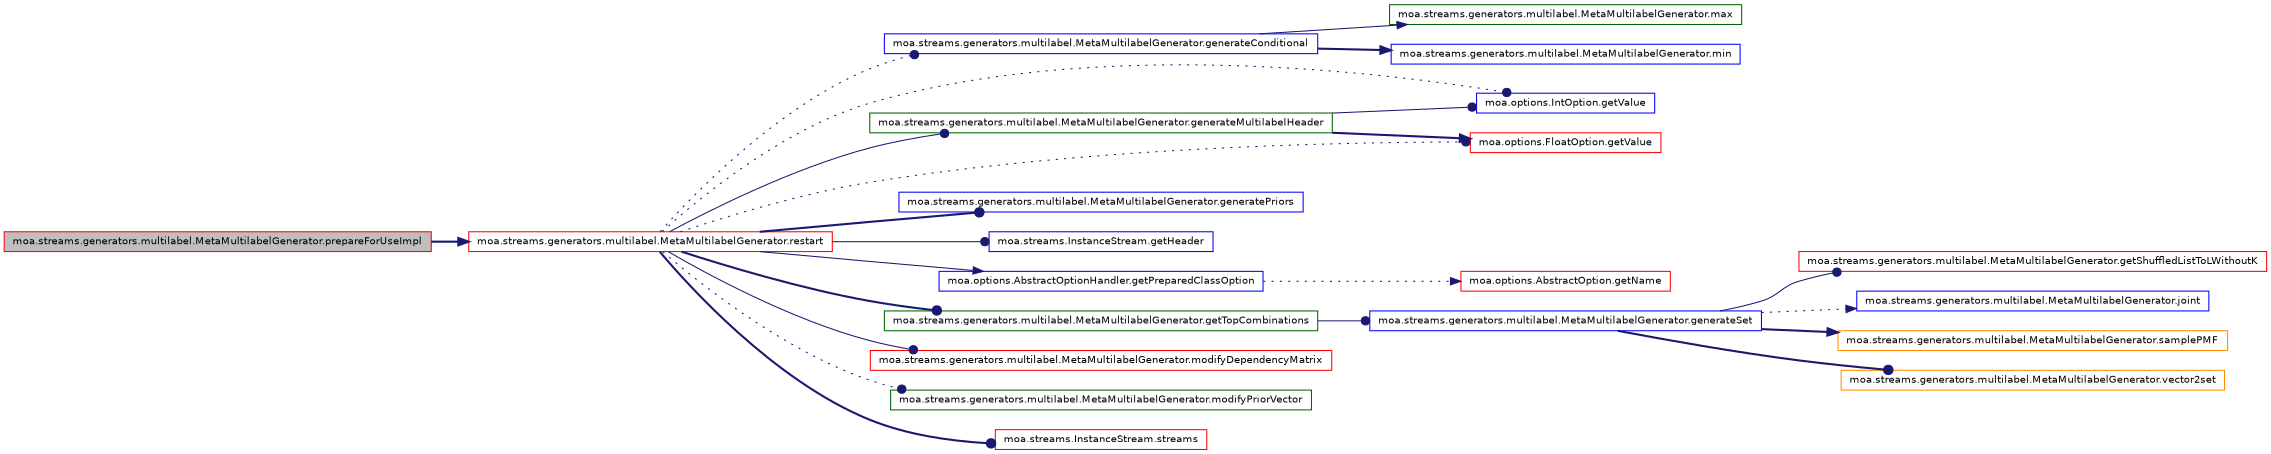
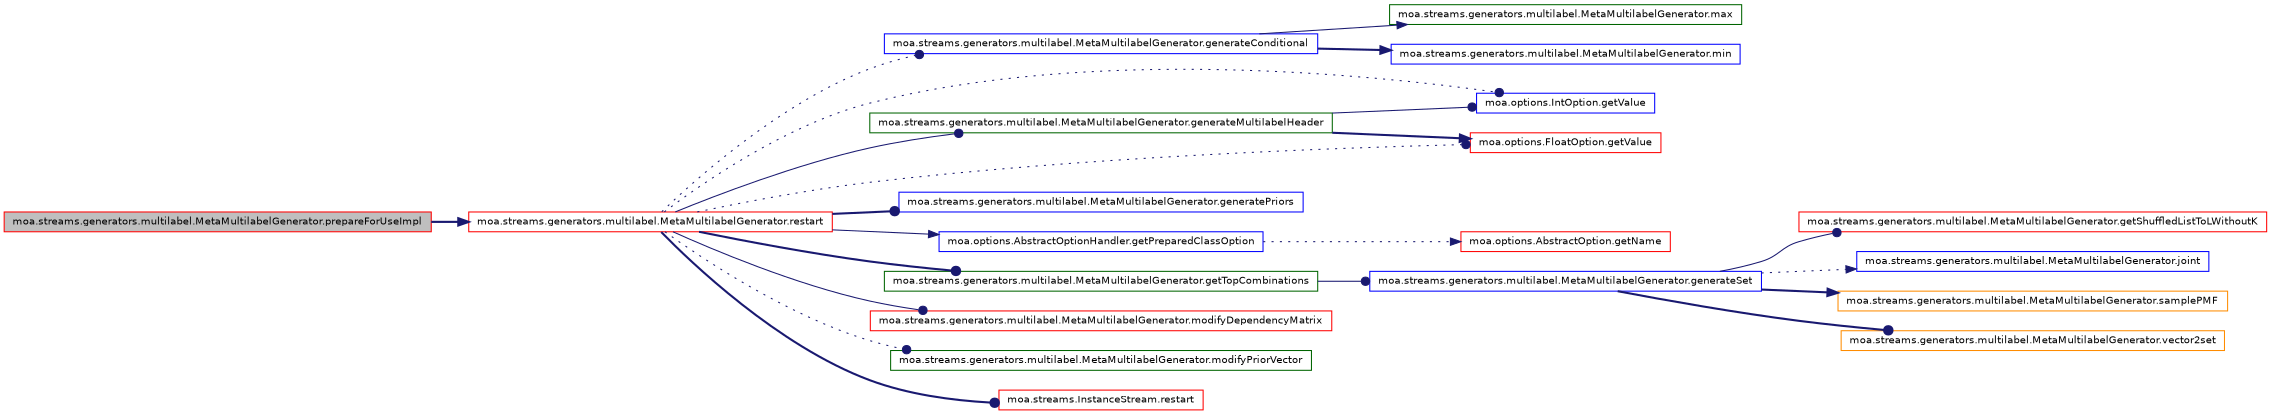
(1101, 242) -> none
(1101, 440) -> (1101, 400)
